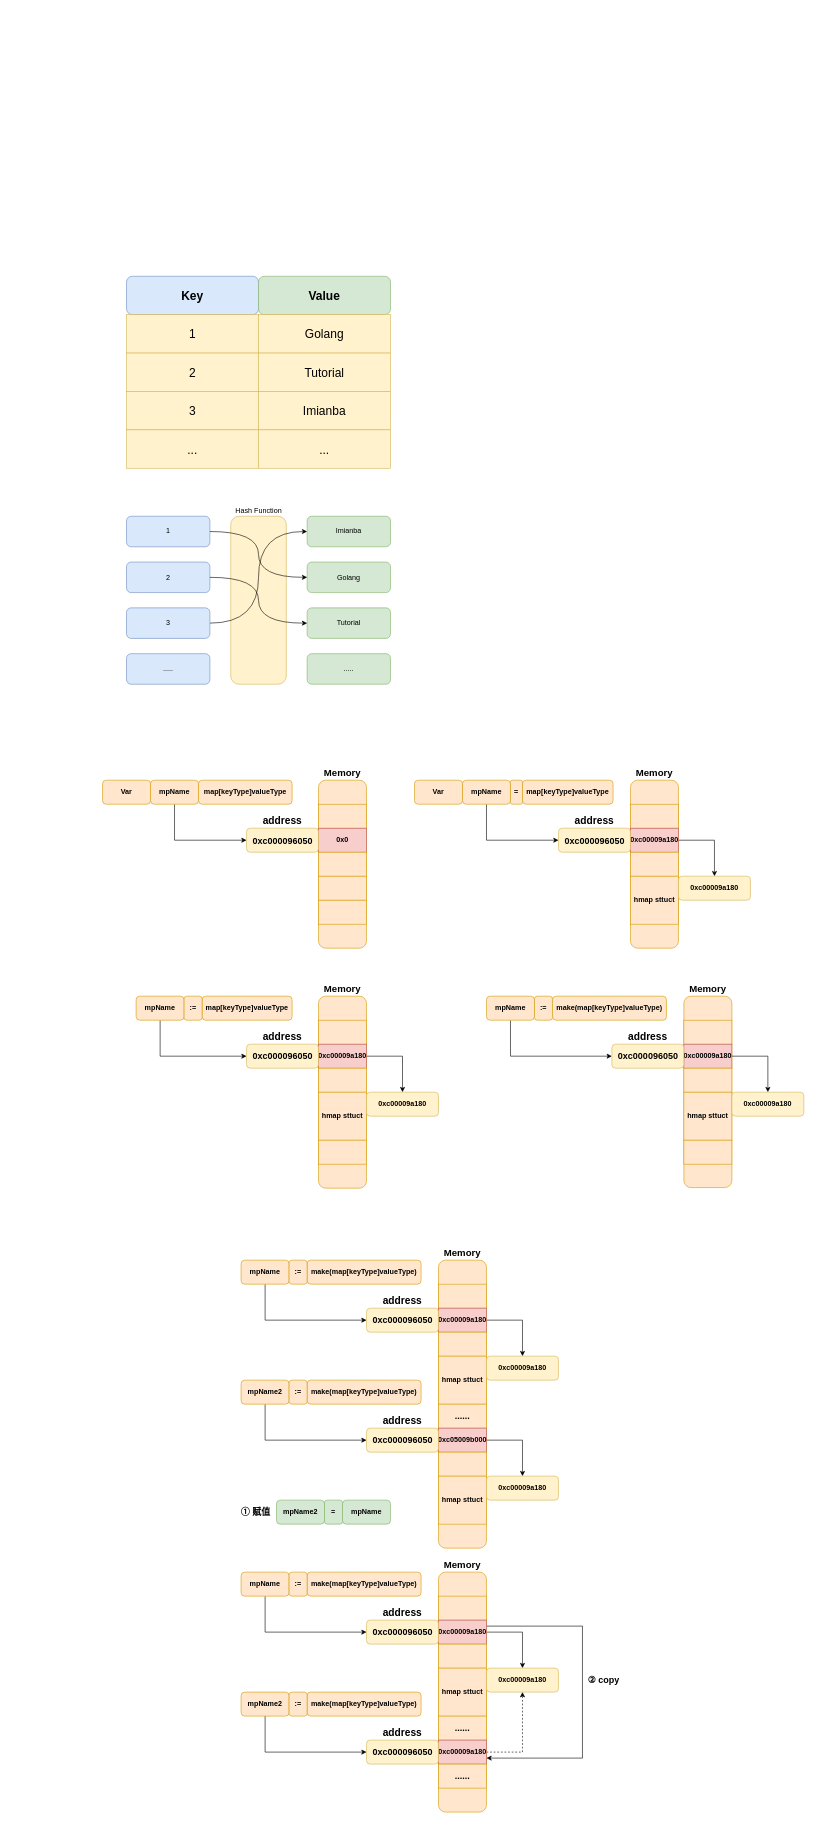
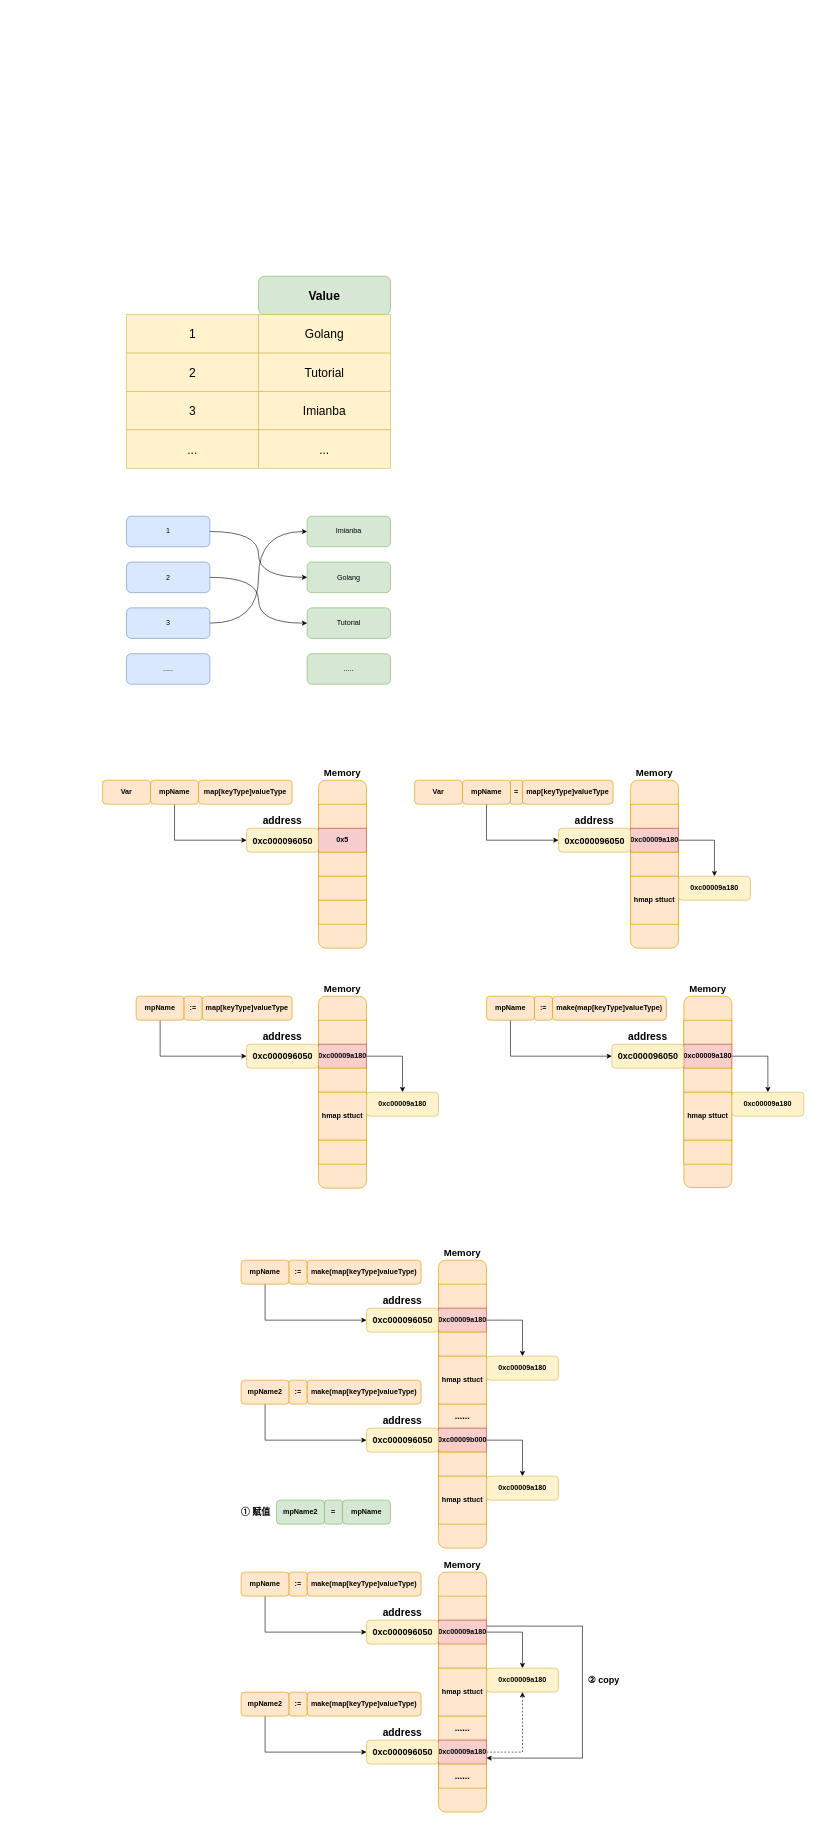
(192, 296) -> none
(258, 600) -> none
(342, 840) -> (342, 840)
(462, 1440) -> (462, 1440)
